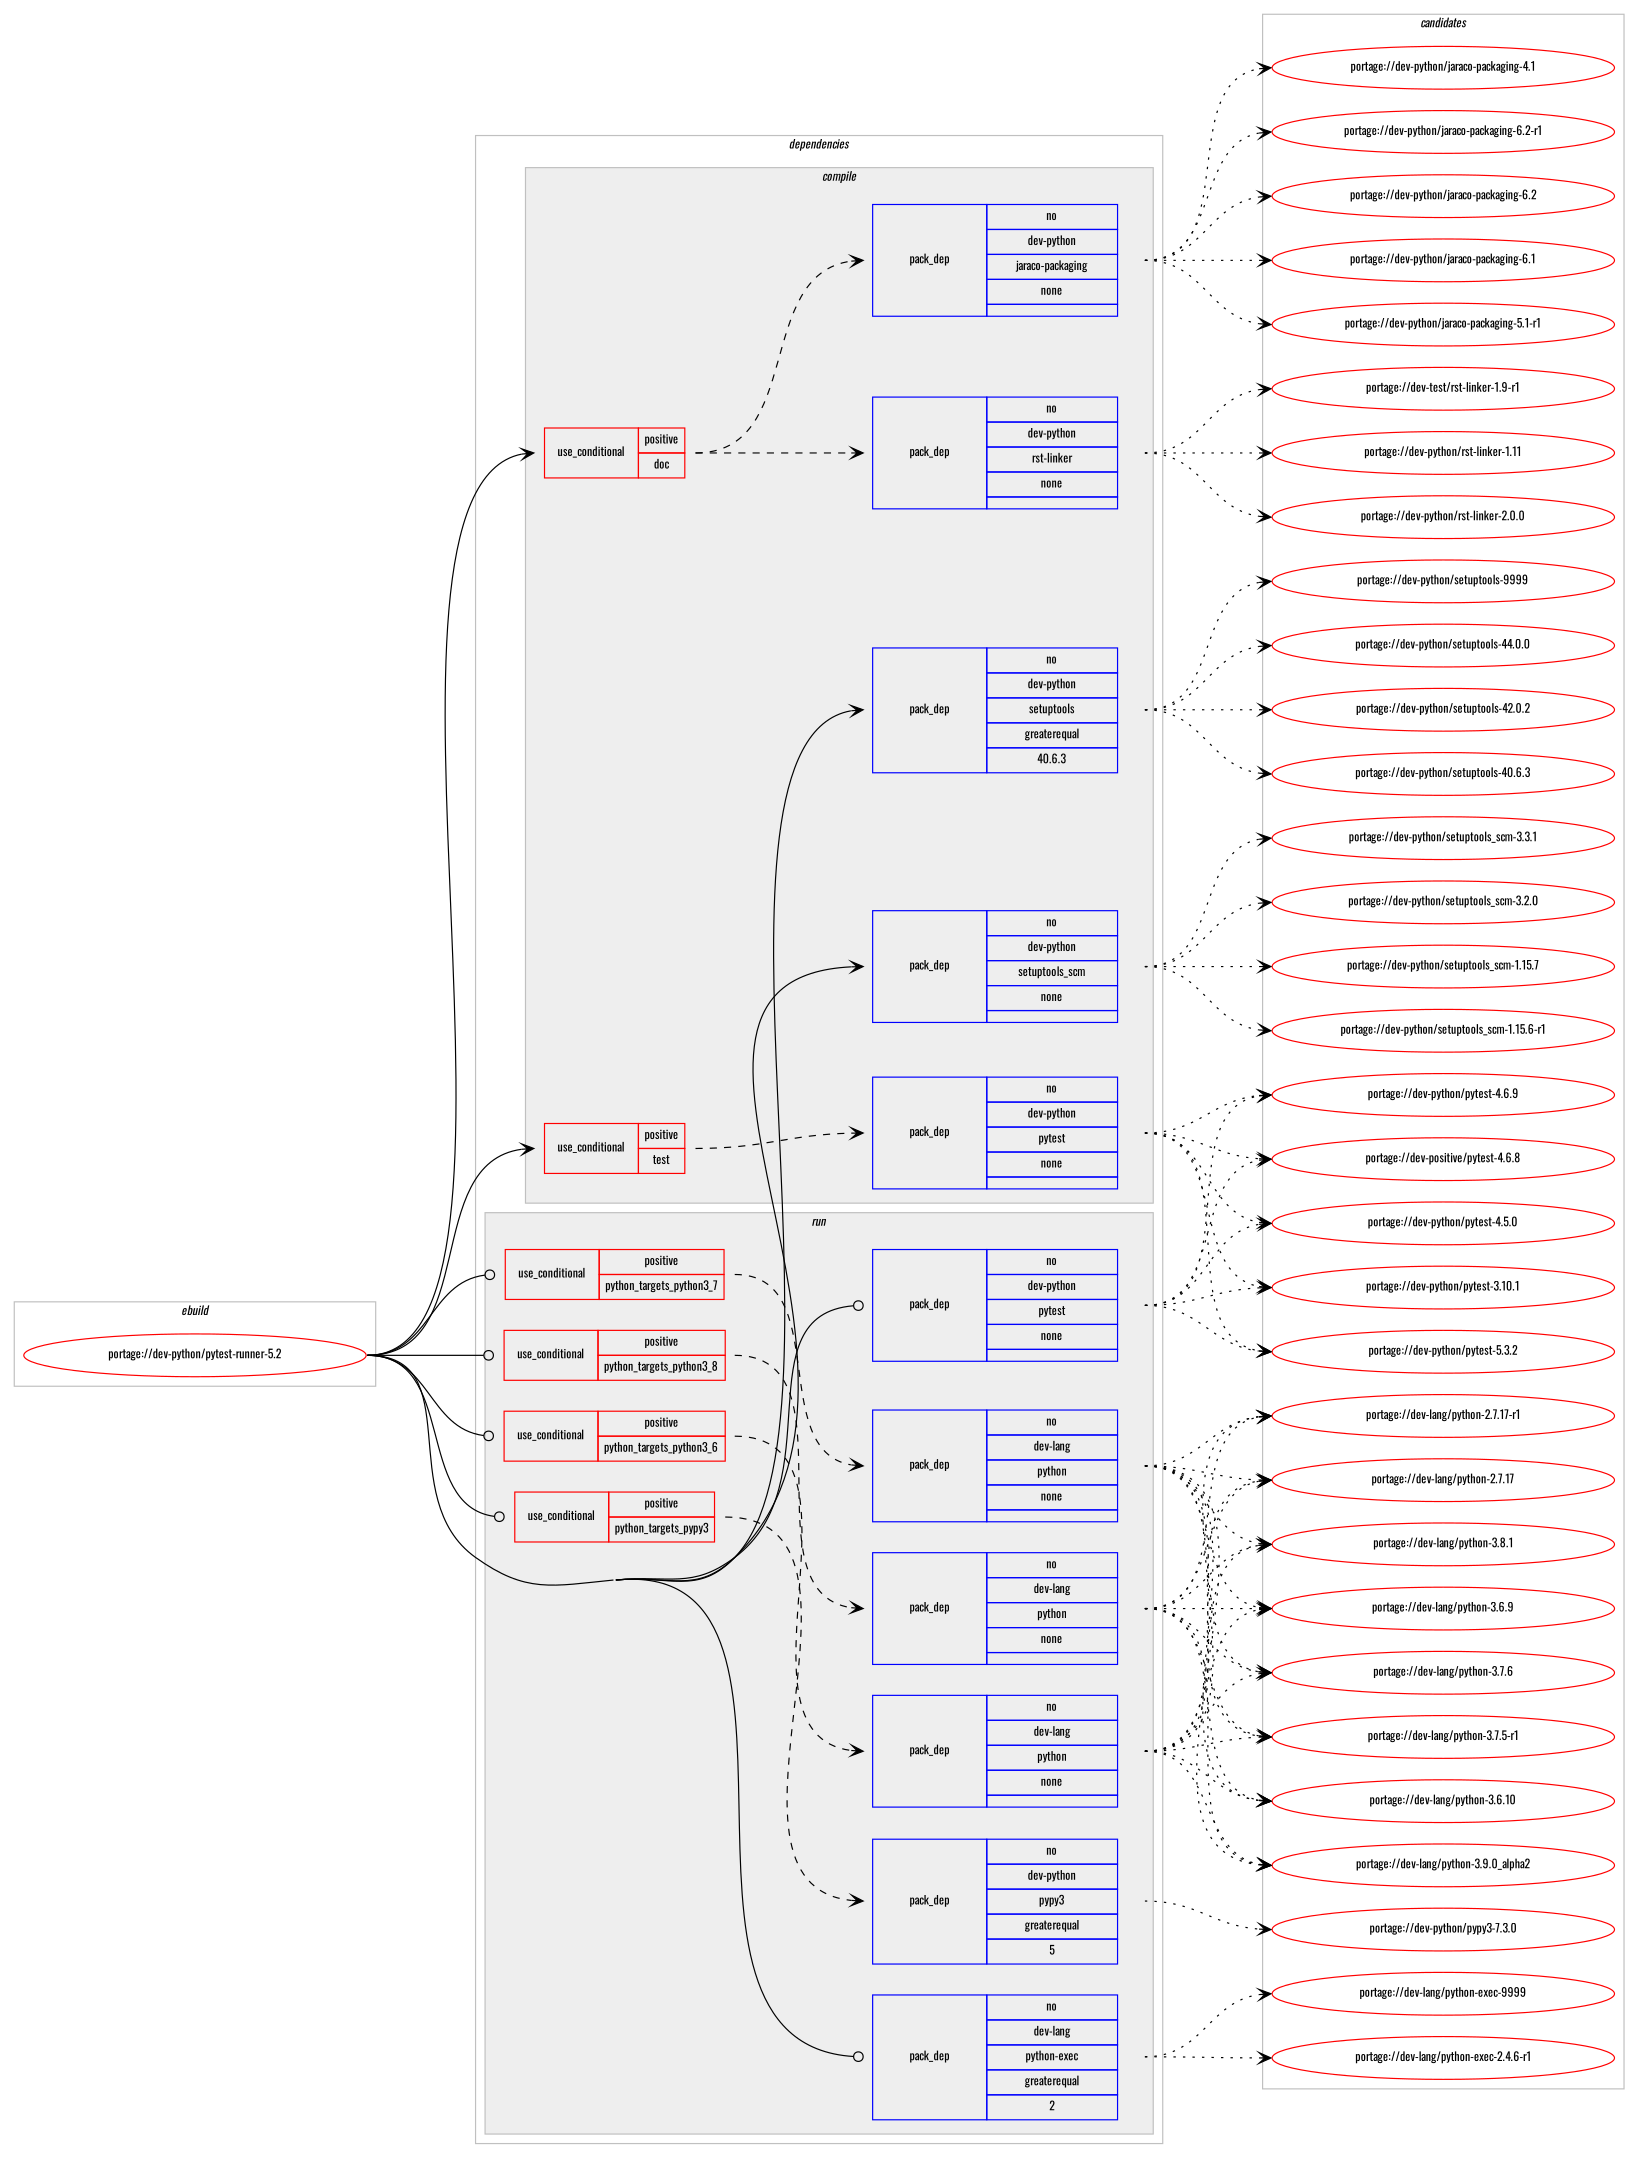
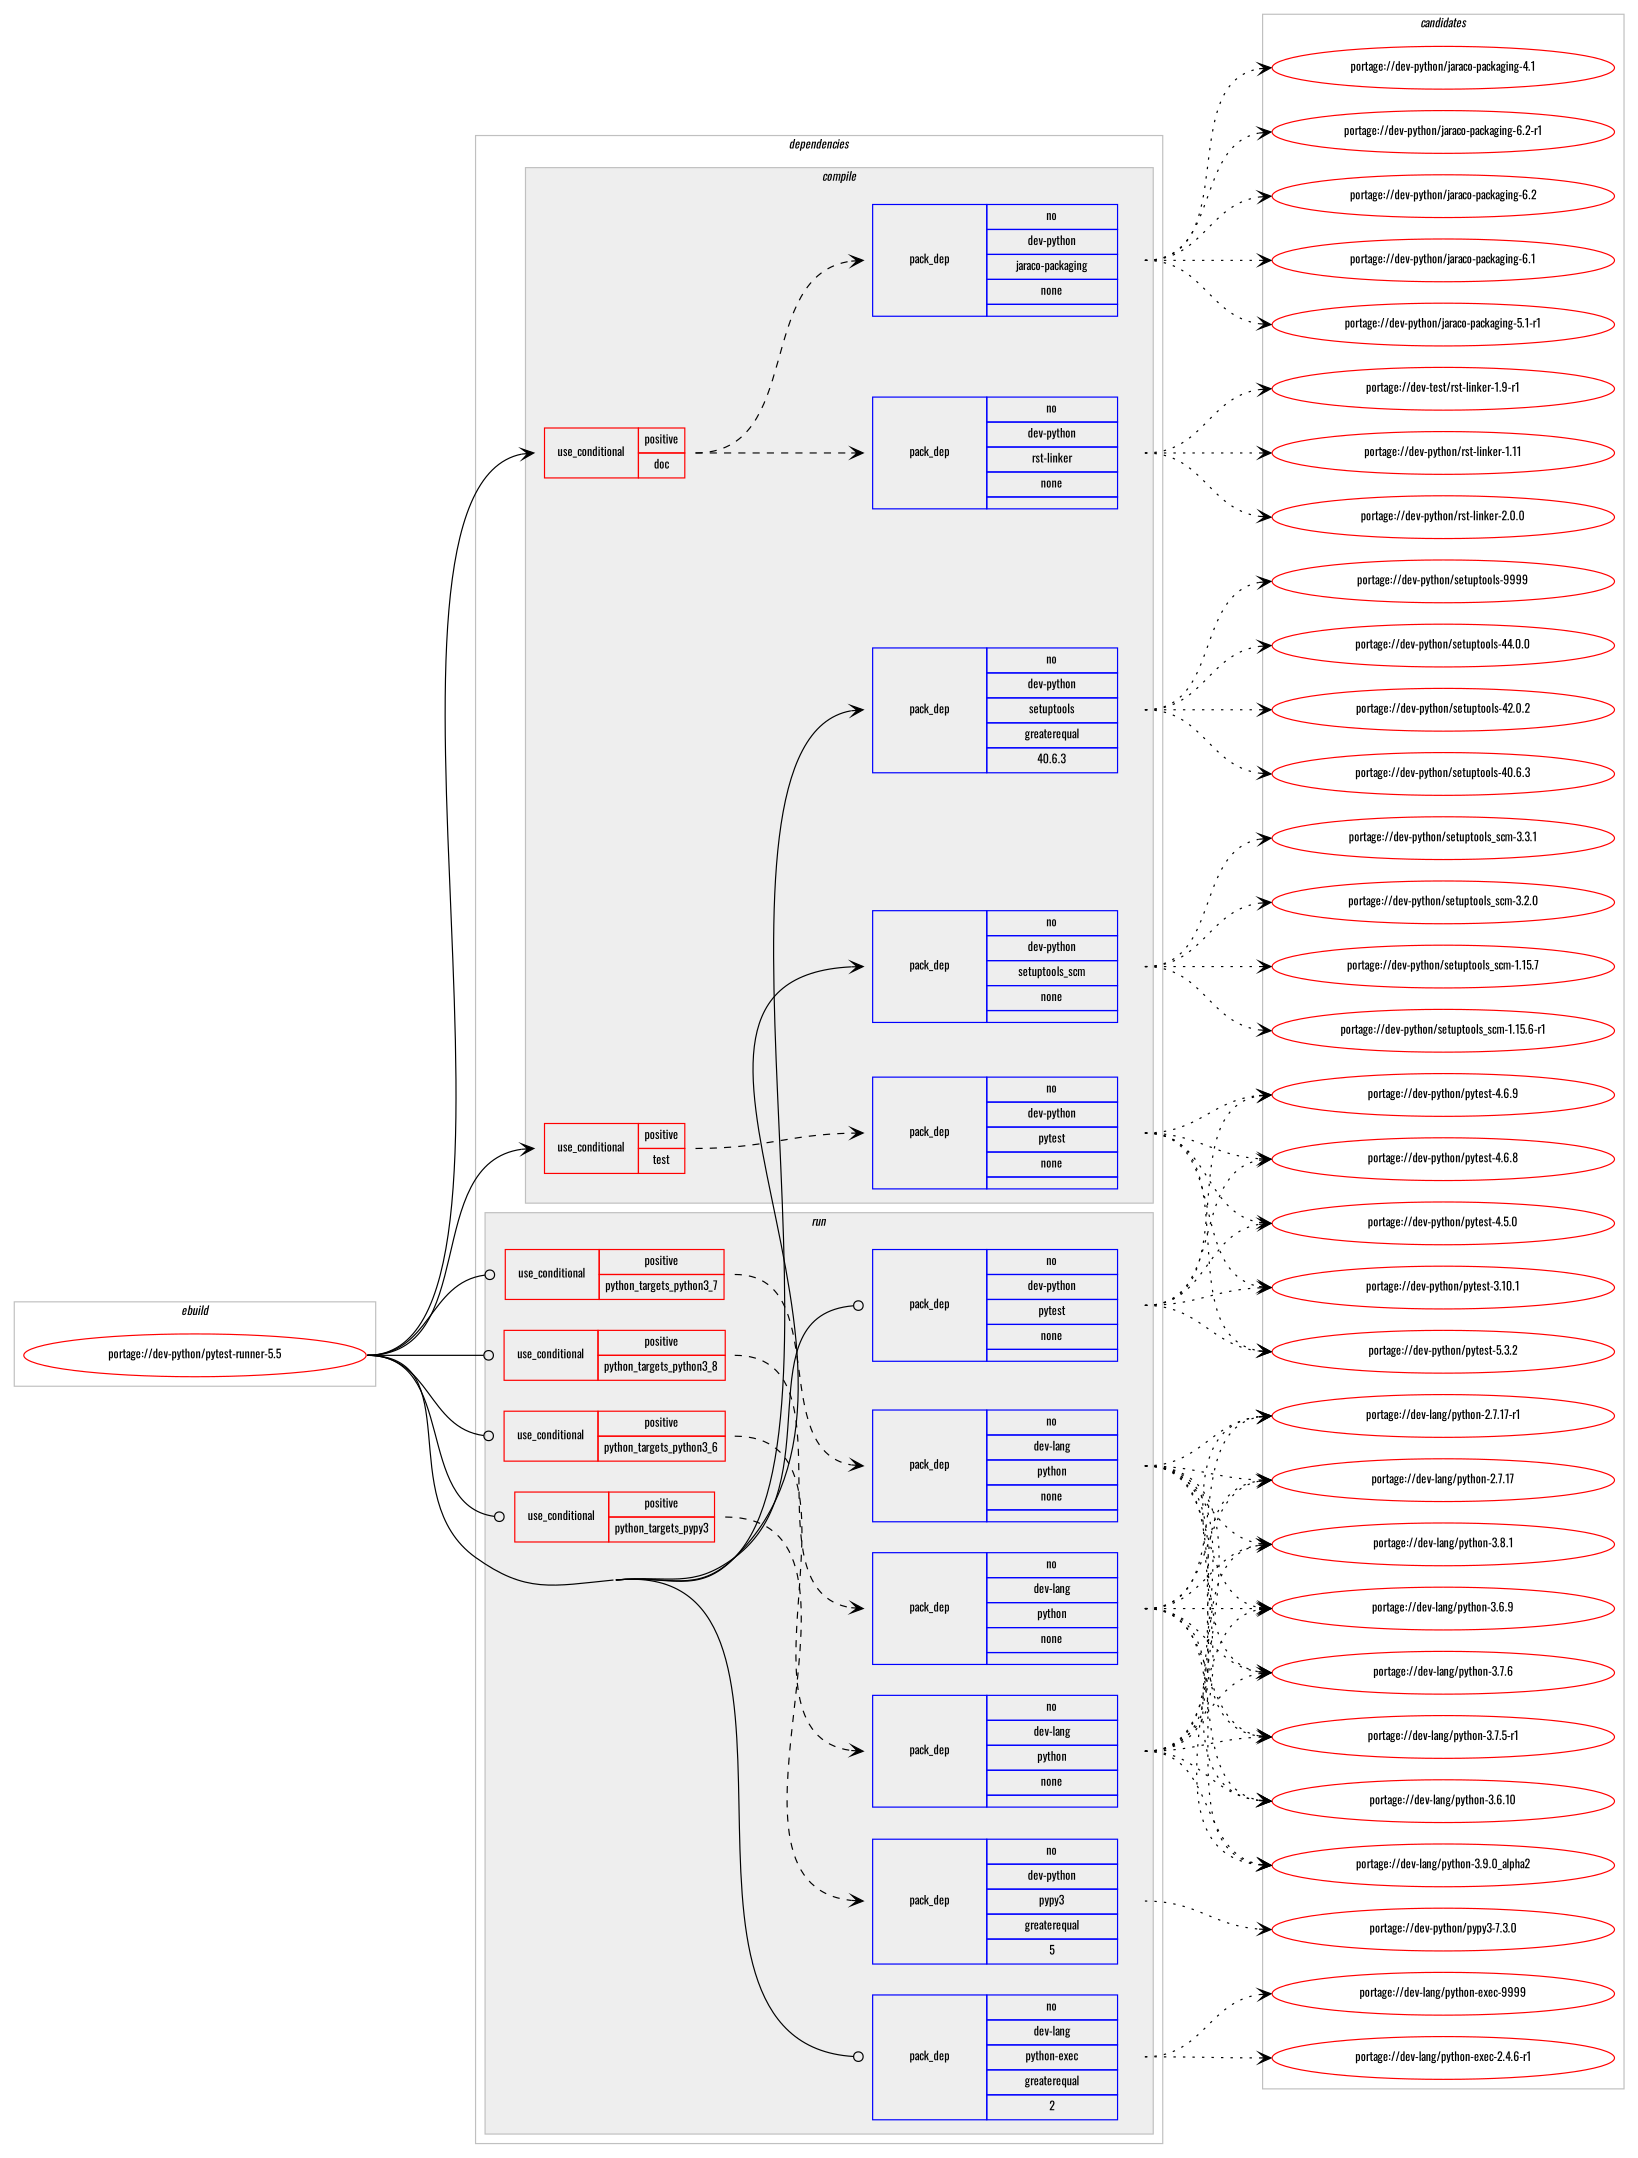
(1443, 1159) -> (1443, 1159)
(195, 1355) -> (195, 1355)
